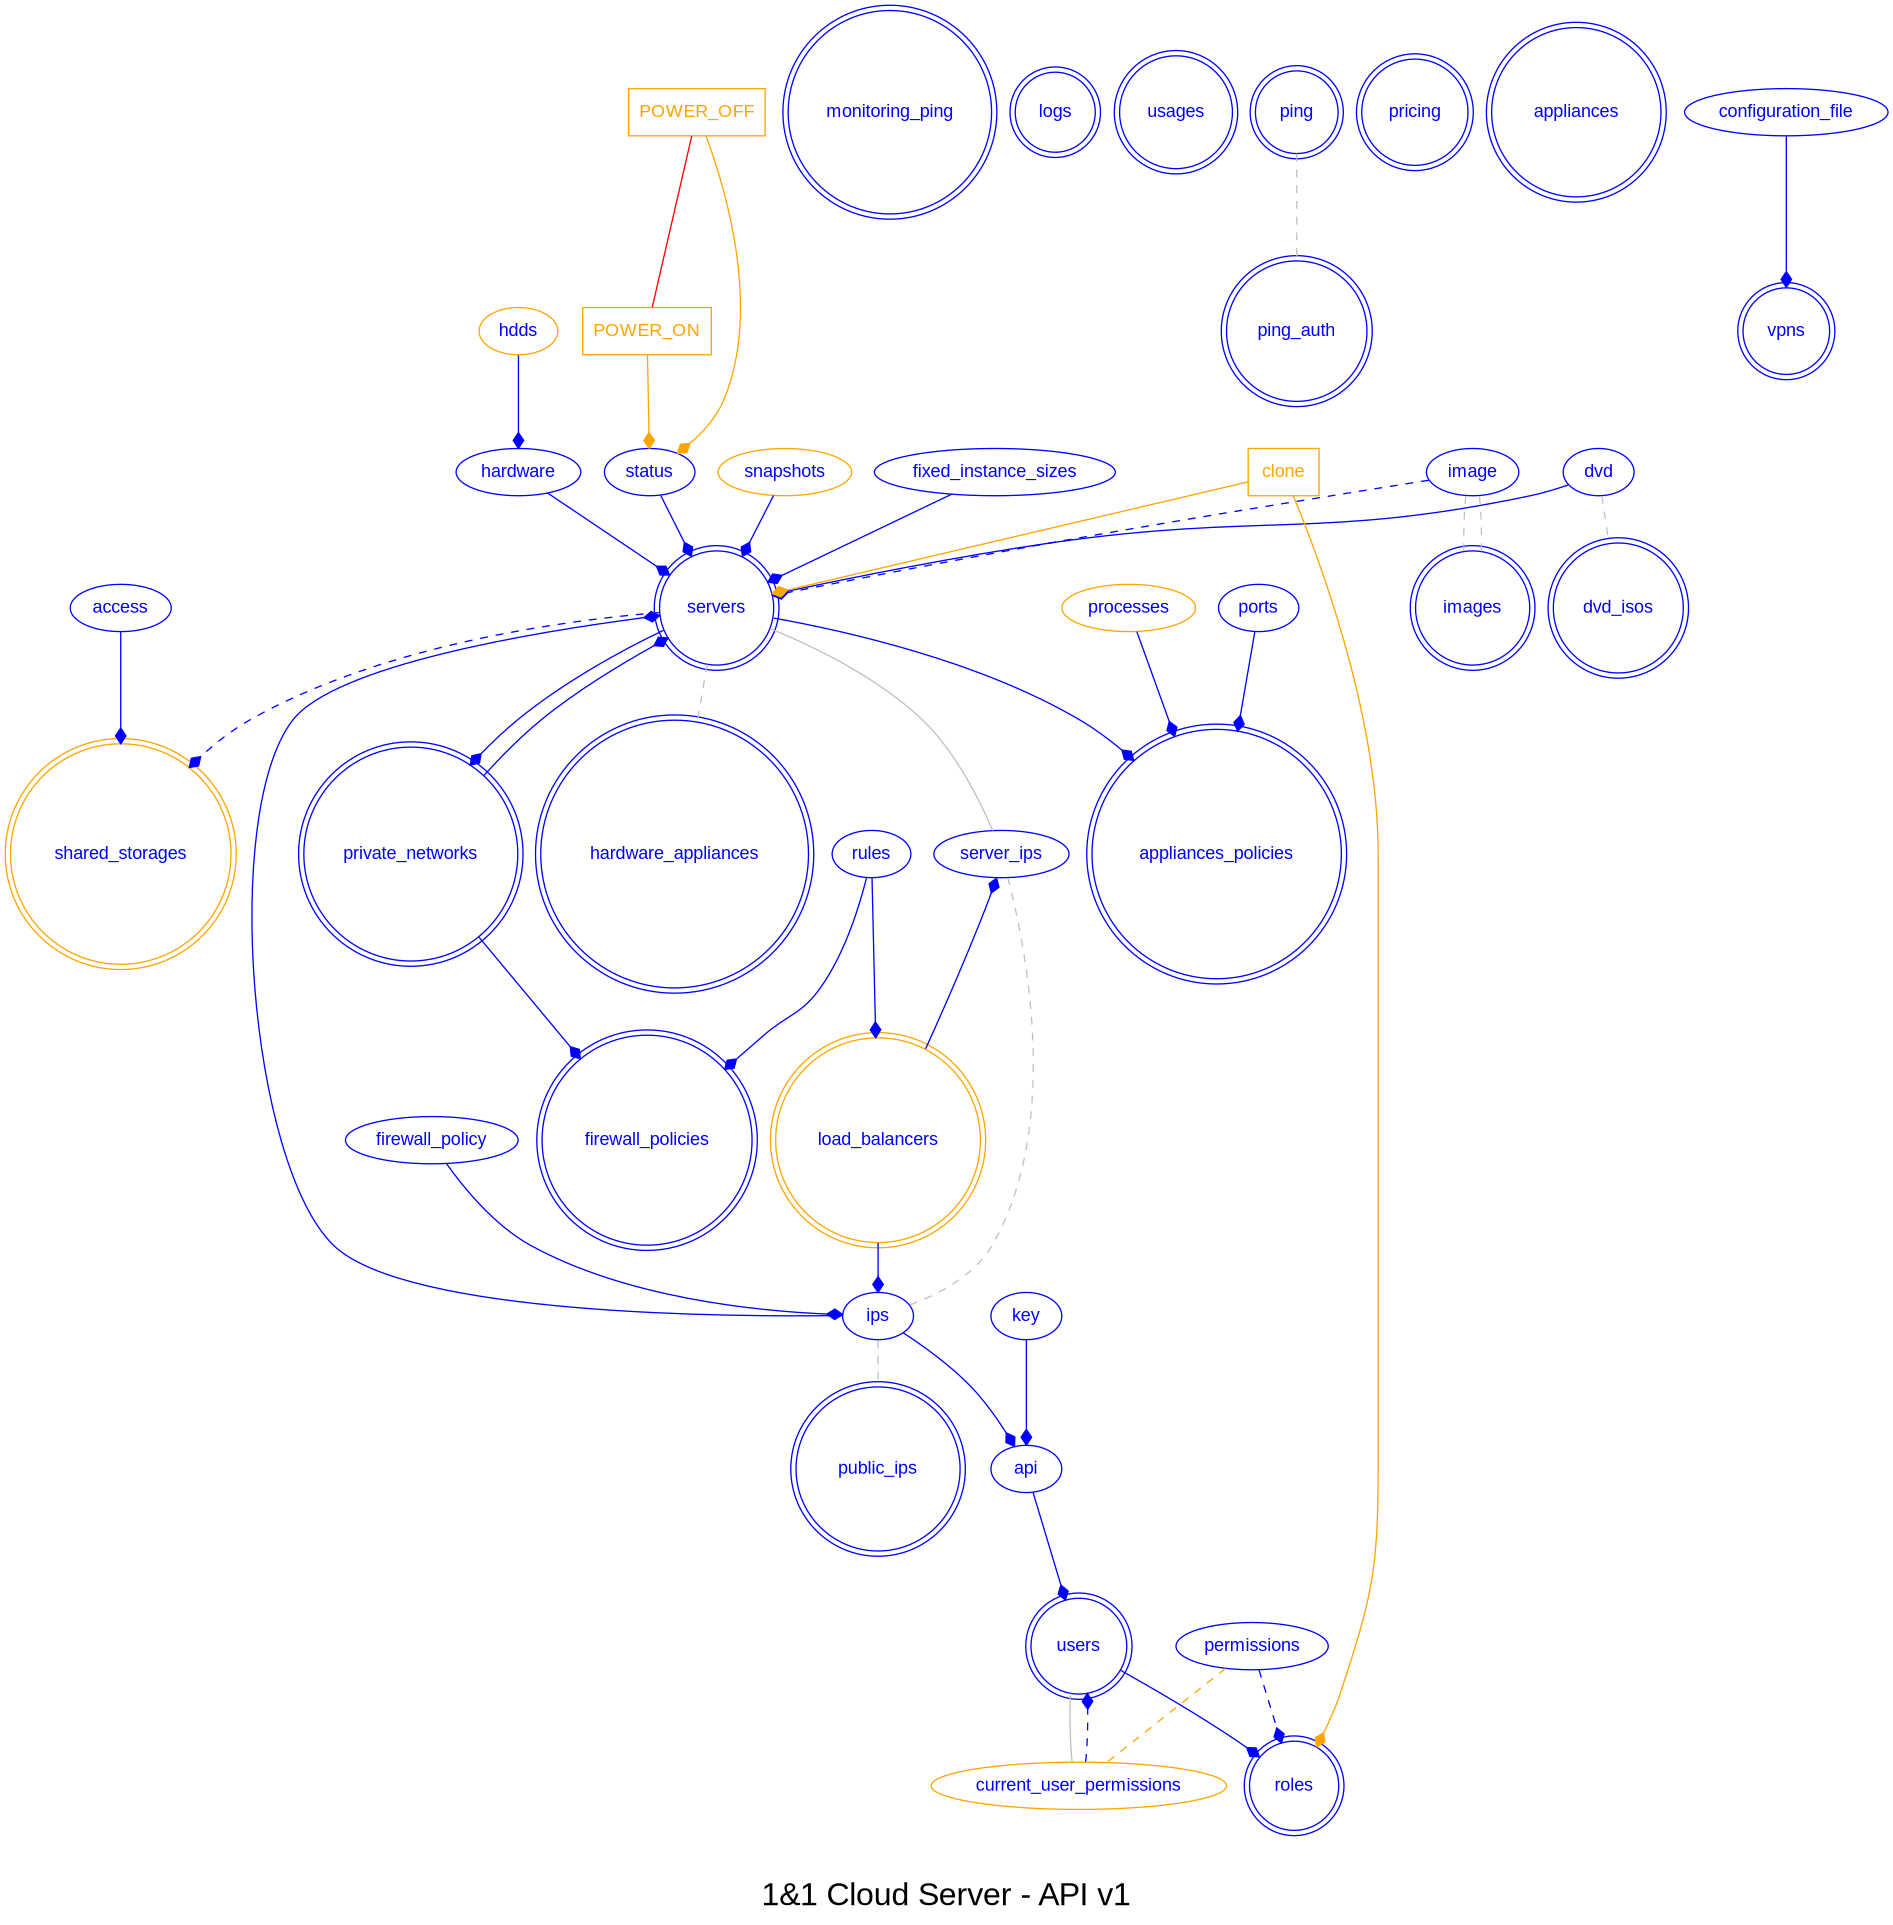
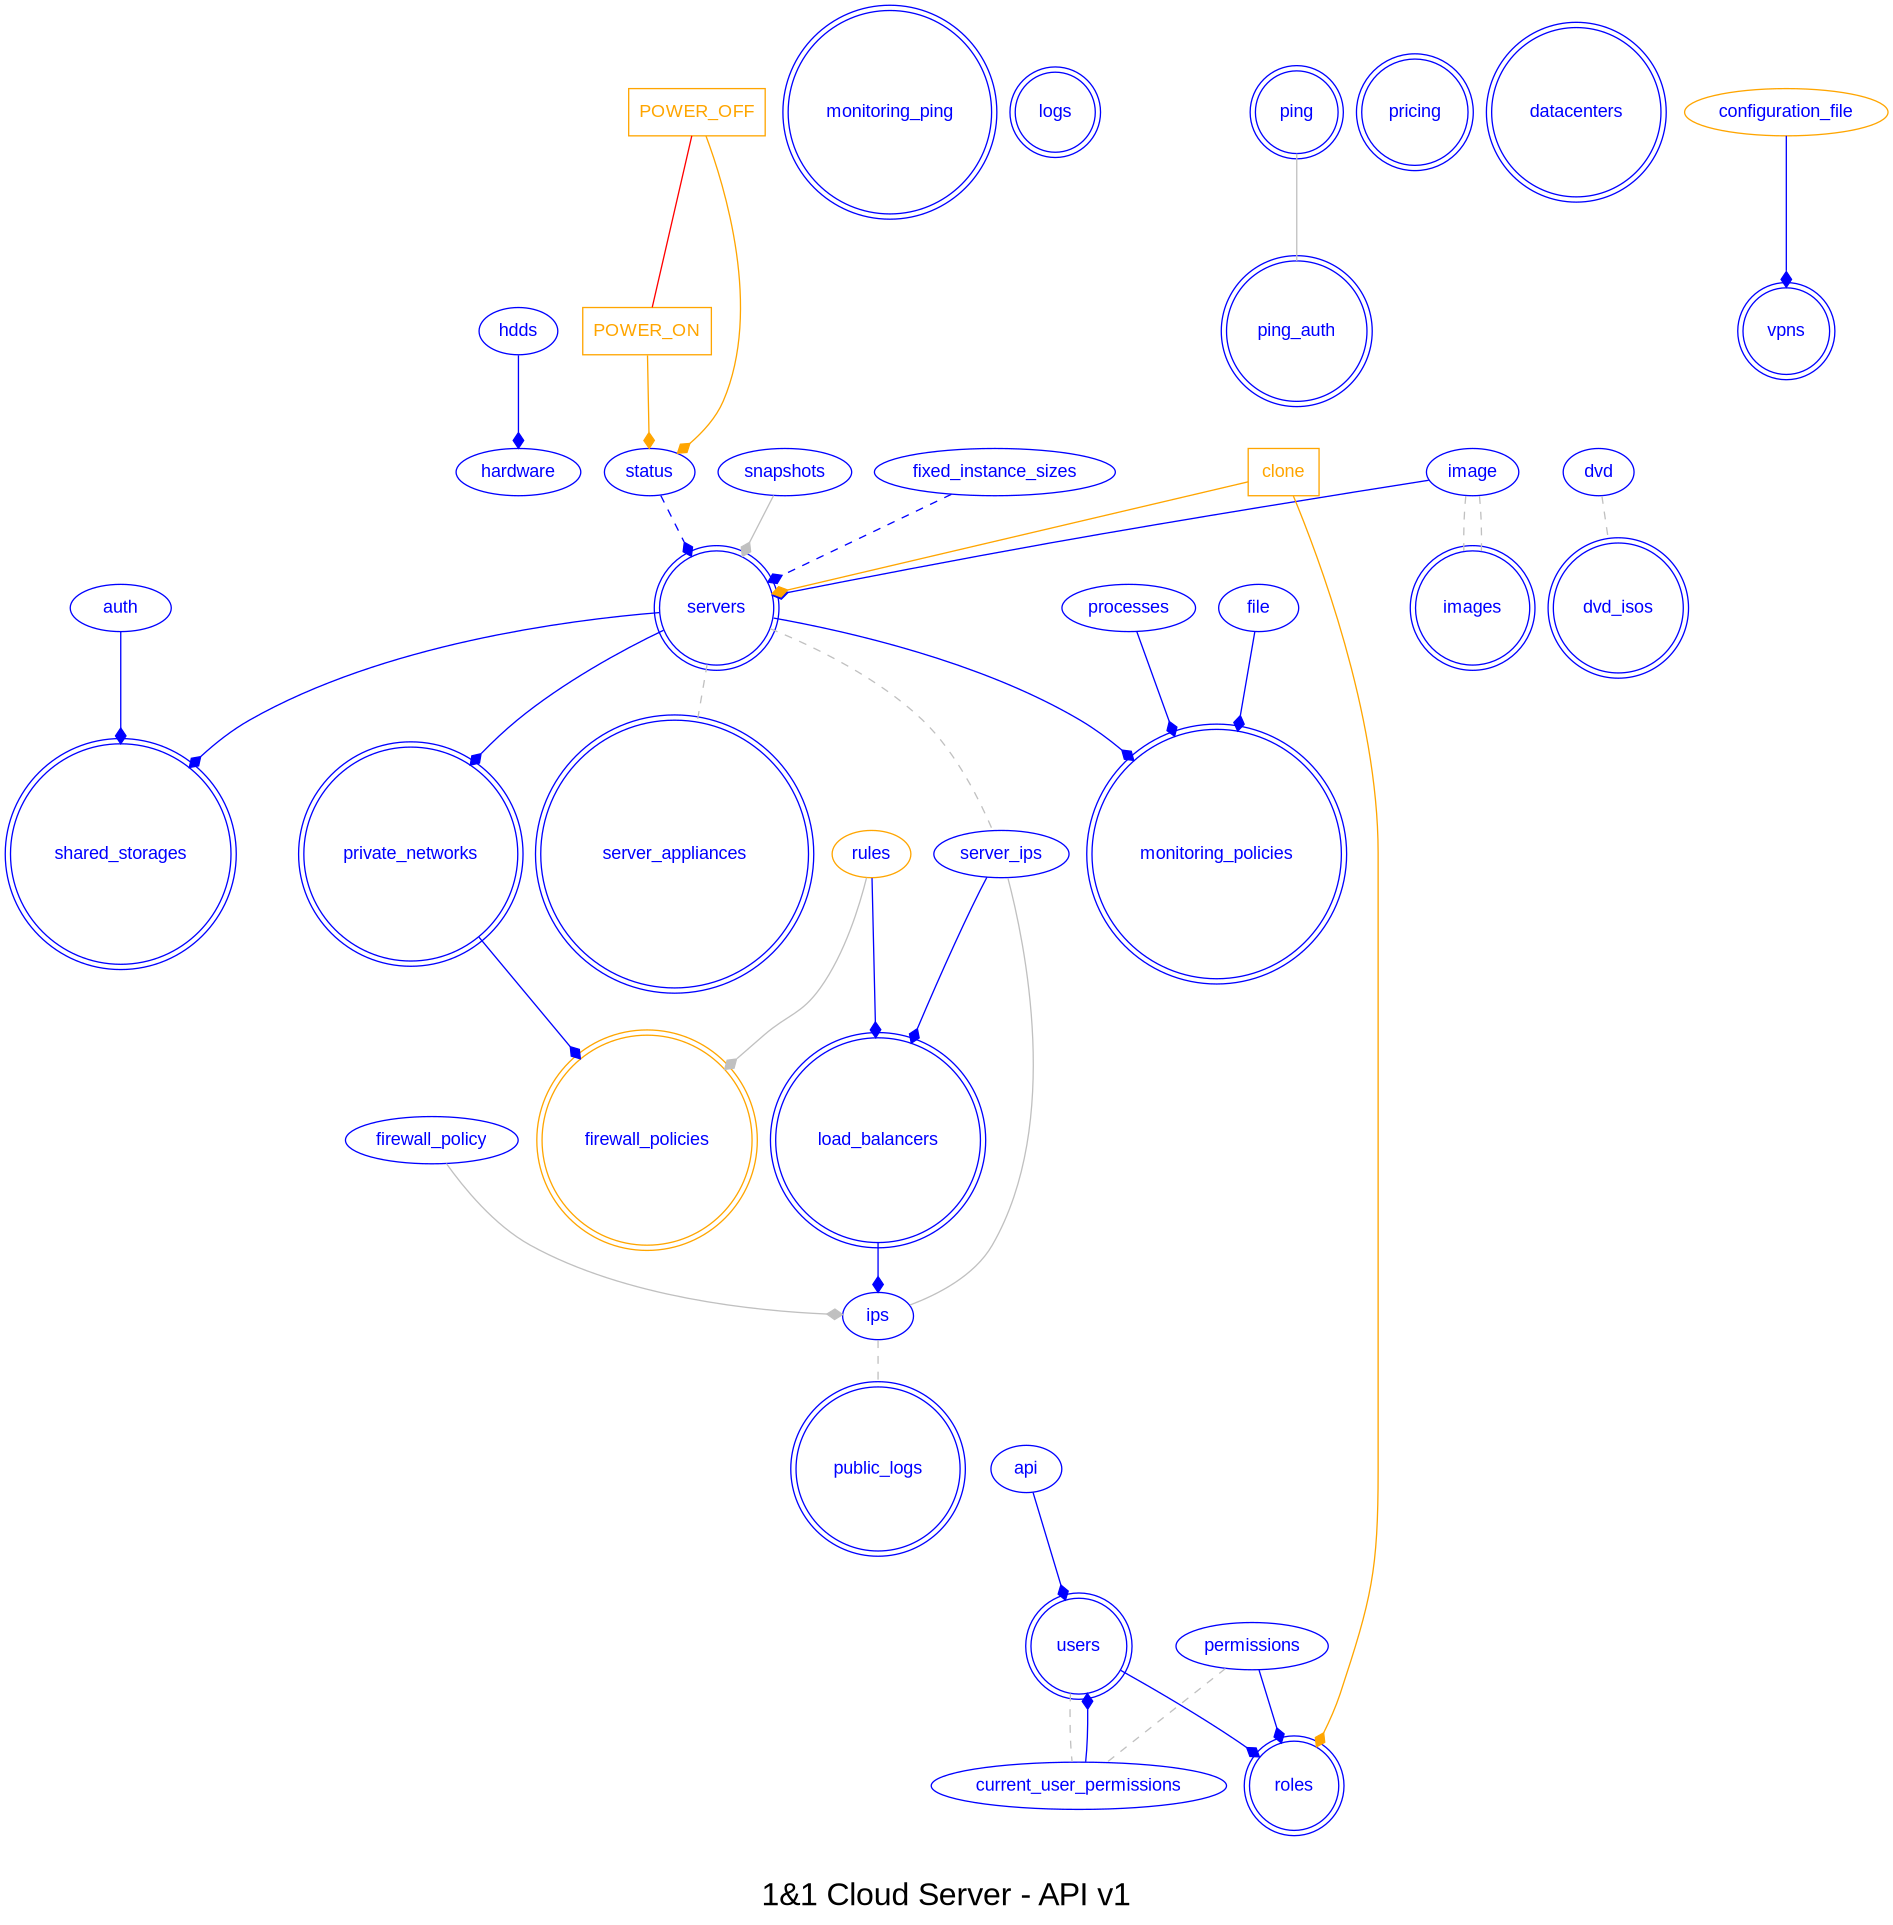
(1176, 112) -> none
(1576, 112) -> (1576, 112)
(1786, 112) -> (1786, 112)
(1297, 207) -> (1297, 207)
(518, 331) -> (518, 331)
(785, 472) -> (785, 472)
(672, 519) -> (672, 519)
(762, 519) -> (762, 519)
(1172, 522) -> (1108, 533)
(602, 530) -> none
(1177, 530) -> none
(867, 535) -> (867, 535)
(121, 608) -> (121, 608)
(1129, 608) -> (1129, 608)
(1259, 608) -> (1259, 608)
(338, 680) -> (419, 653)
(563, 703) -> none
(905, 705) -> (905, 705)
(121, 854) -> (121, 854)
(675, 854) -> (675, 854)
(872, 854) -> (872, 854)
(1217, 854) -> (1217, 854)
(960, 971) -> (951, 952)
(823, 984) -> (823, 984)
(264, 1061) -> none
(1030, 1115) -> (1030, 1115)
(647, 1140) -> (647, 1140)
(878, 1140) -> (878, 1140)
(618, 1281) -> (618, 1281)
(1026, 1316) -> none
(961, 1377) -> none
(878, 1469) -> (878, 1469)
(1268, 1699) -> (1268, 1699)
(1166, 1715) -> (1166, 1715)
(1070, 1728) -> (1070, 1728)
(1087, 1736) -> (1087, 1736)
(1079, 1786) -> (1079, 1786)
